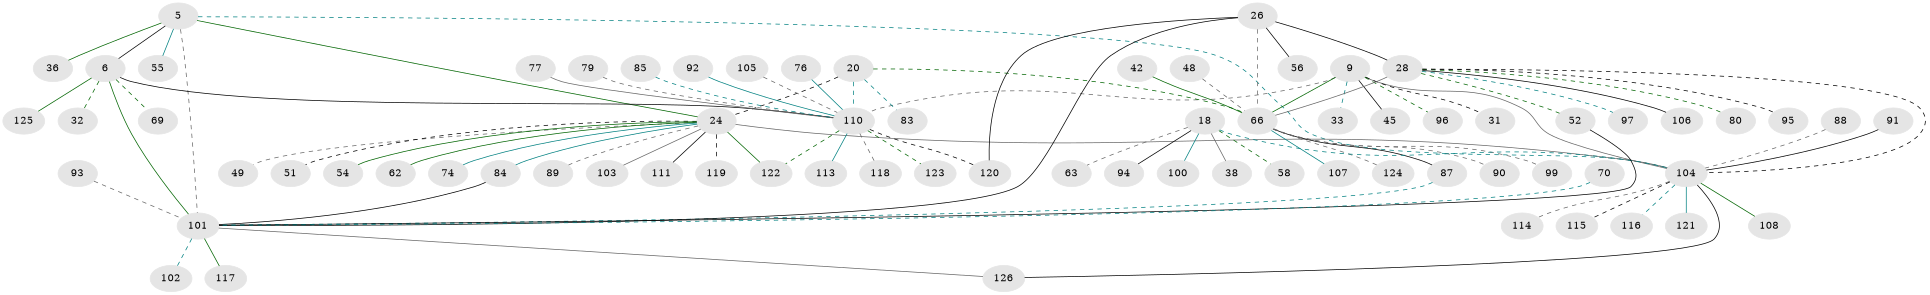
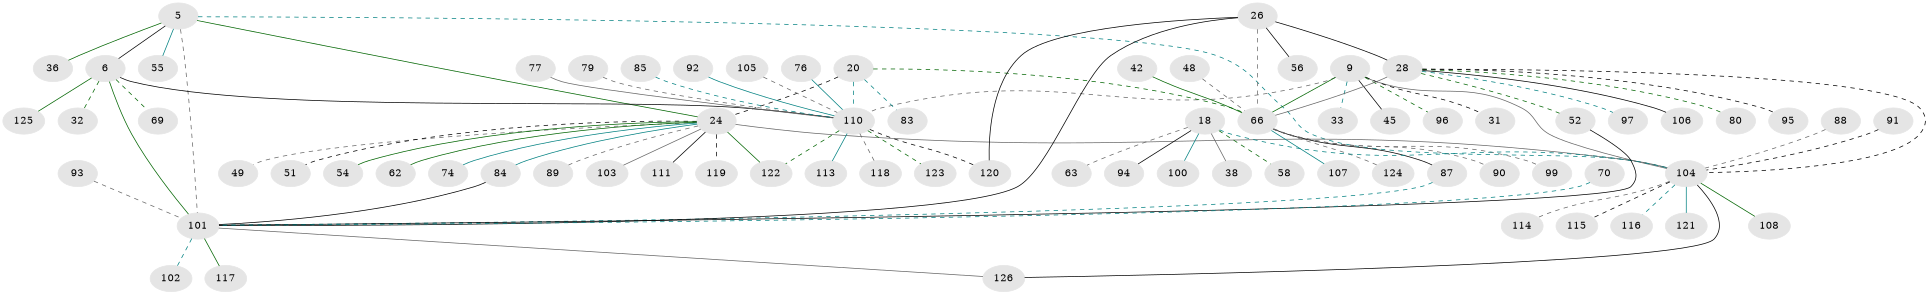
(1793, 154) -> (1793, 154)
